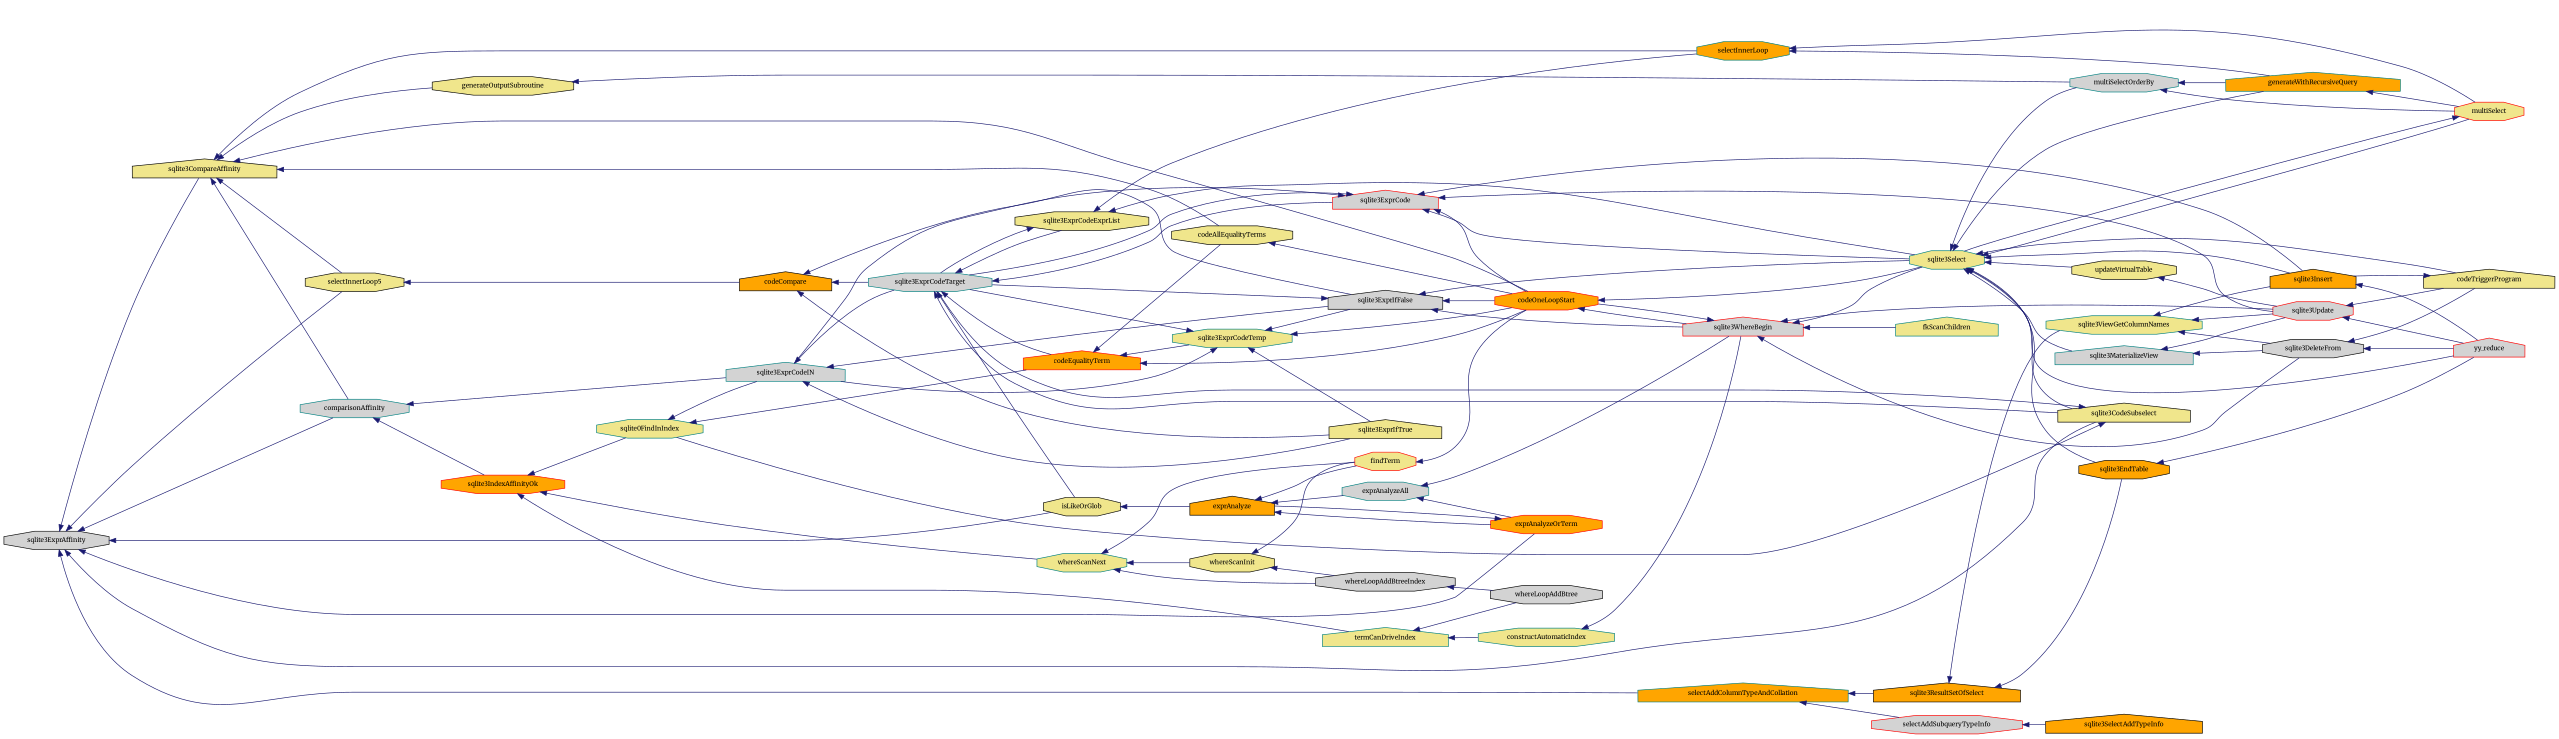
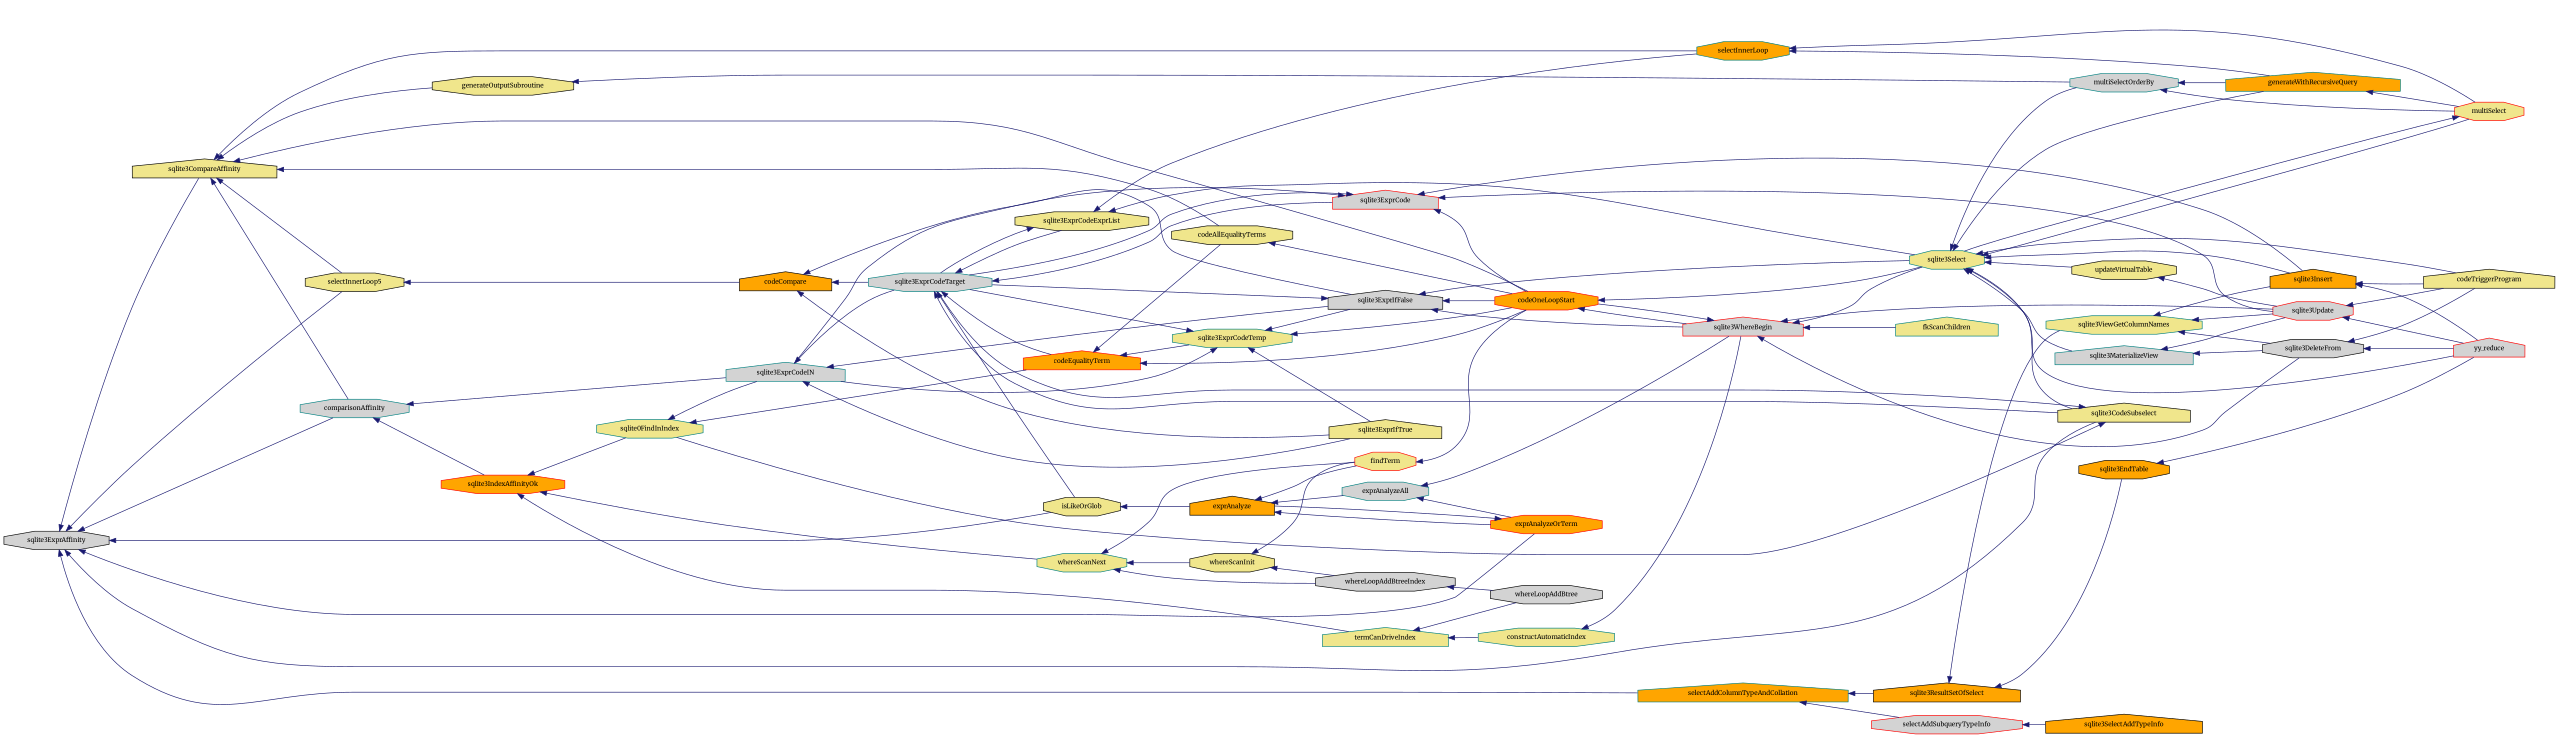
(1666, 250) -> none
(2389, 275) -> (2393, 284)
(2032, 381) -> none
